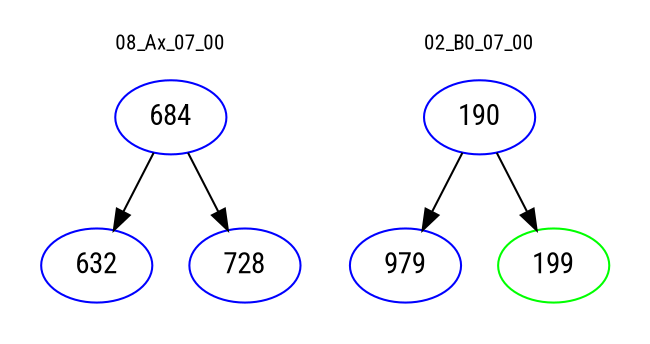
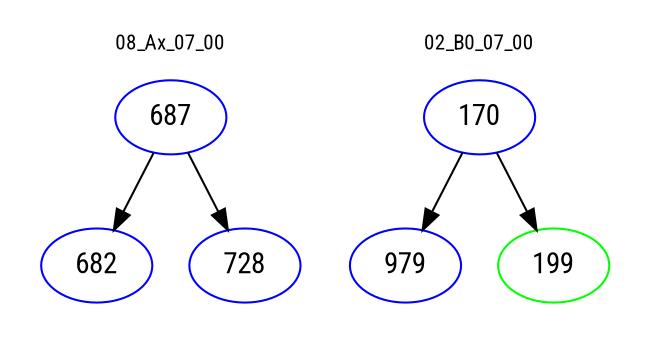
(171, 117) -> (171, 117)
(480, 117) -> (480, 117)
(97, 266) -> (97, 266)
